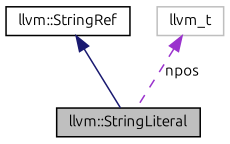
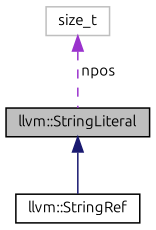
(190, 21) -> (78, 21)
(102, 78) -> (78, 173)
